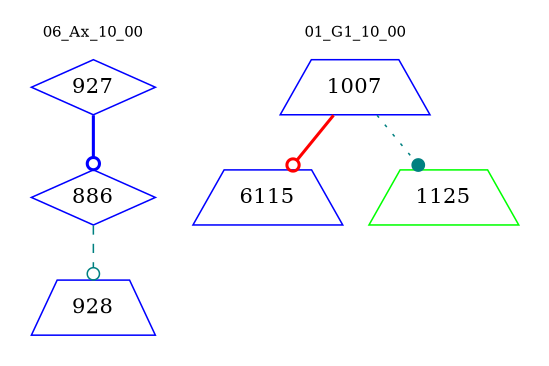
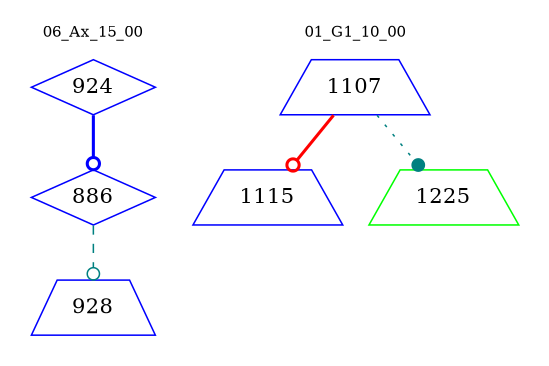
(93, 33) -> (93, 33)
(93, 87) -> (93, 87)
(355, 87) -> (355, 87)
(268, 197) -> (268, 197)
(444, 197) -> (444, 197)
